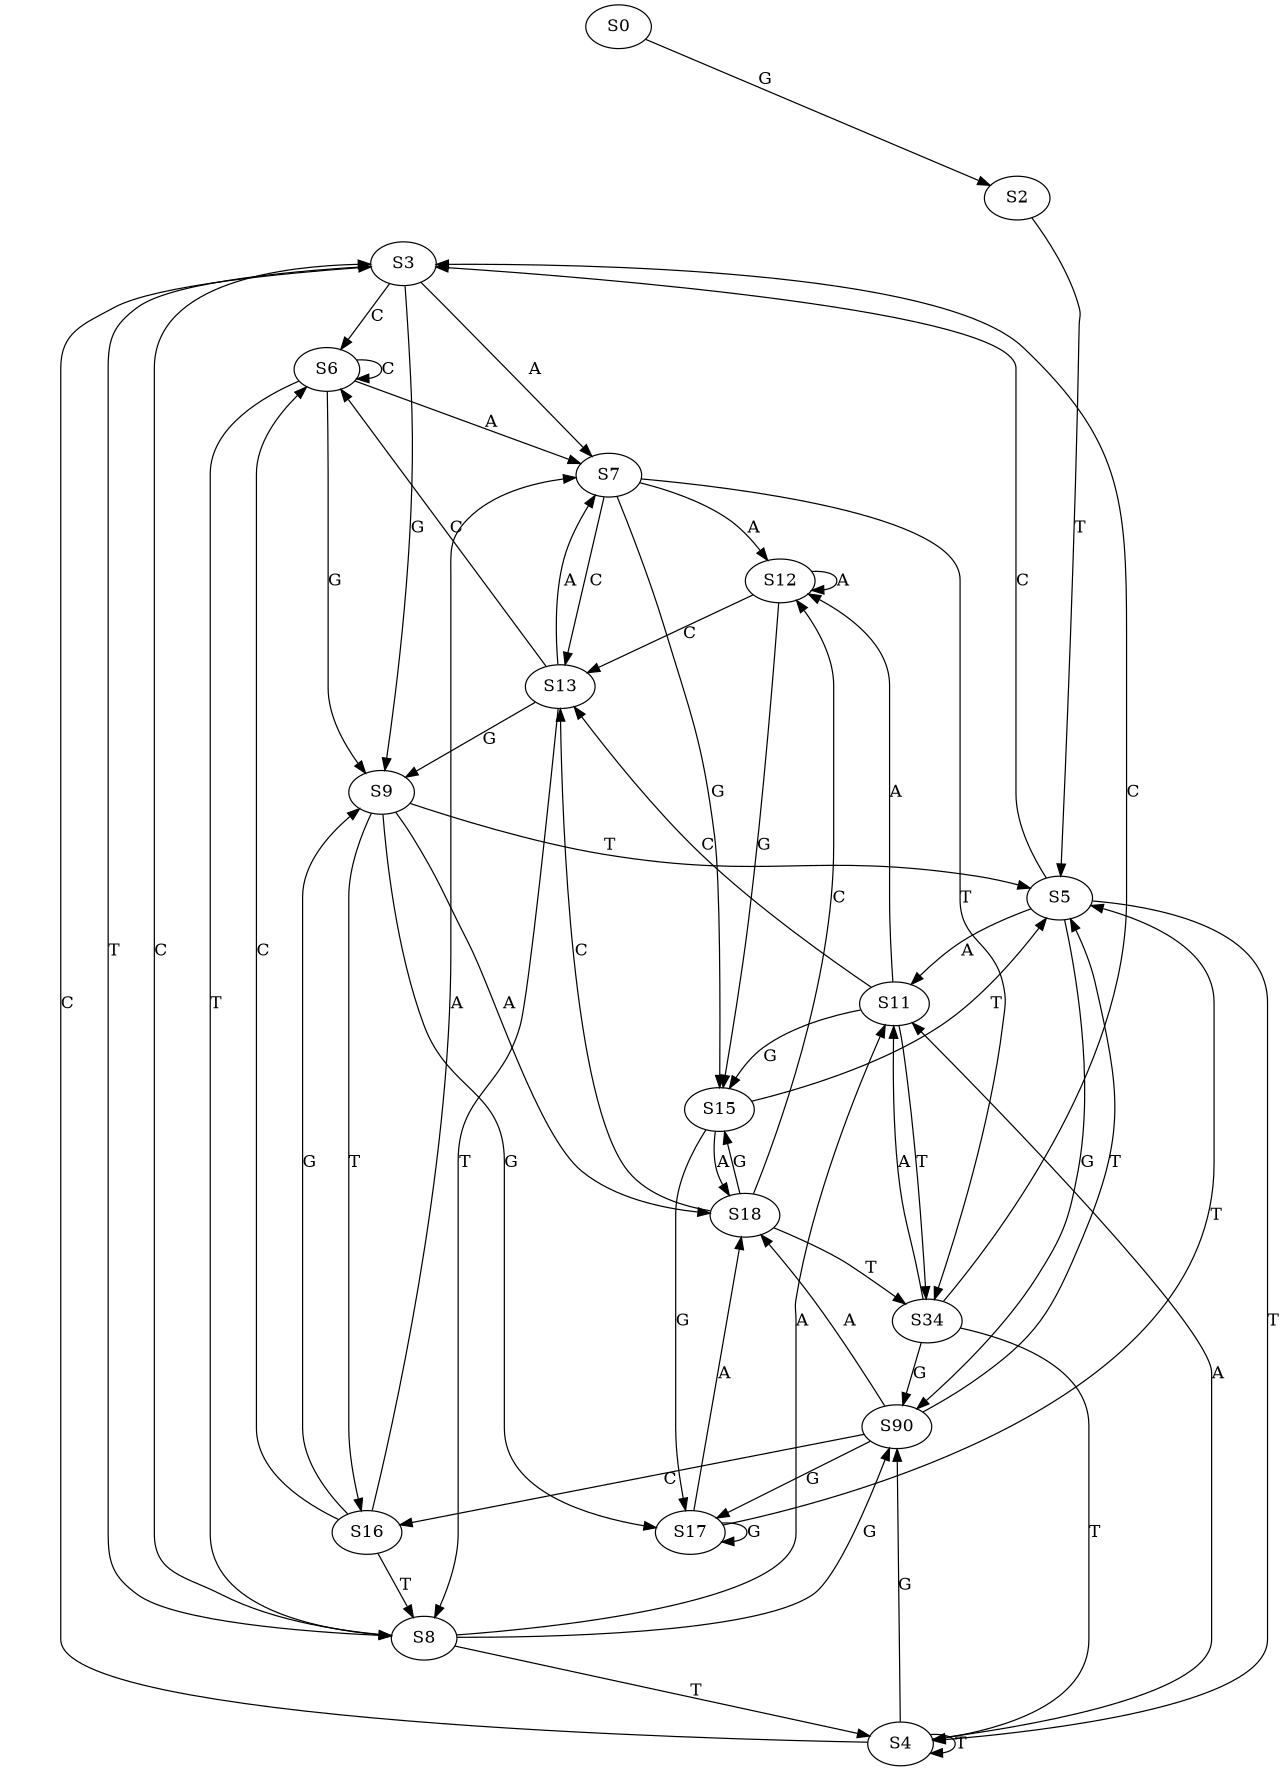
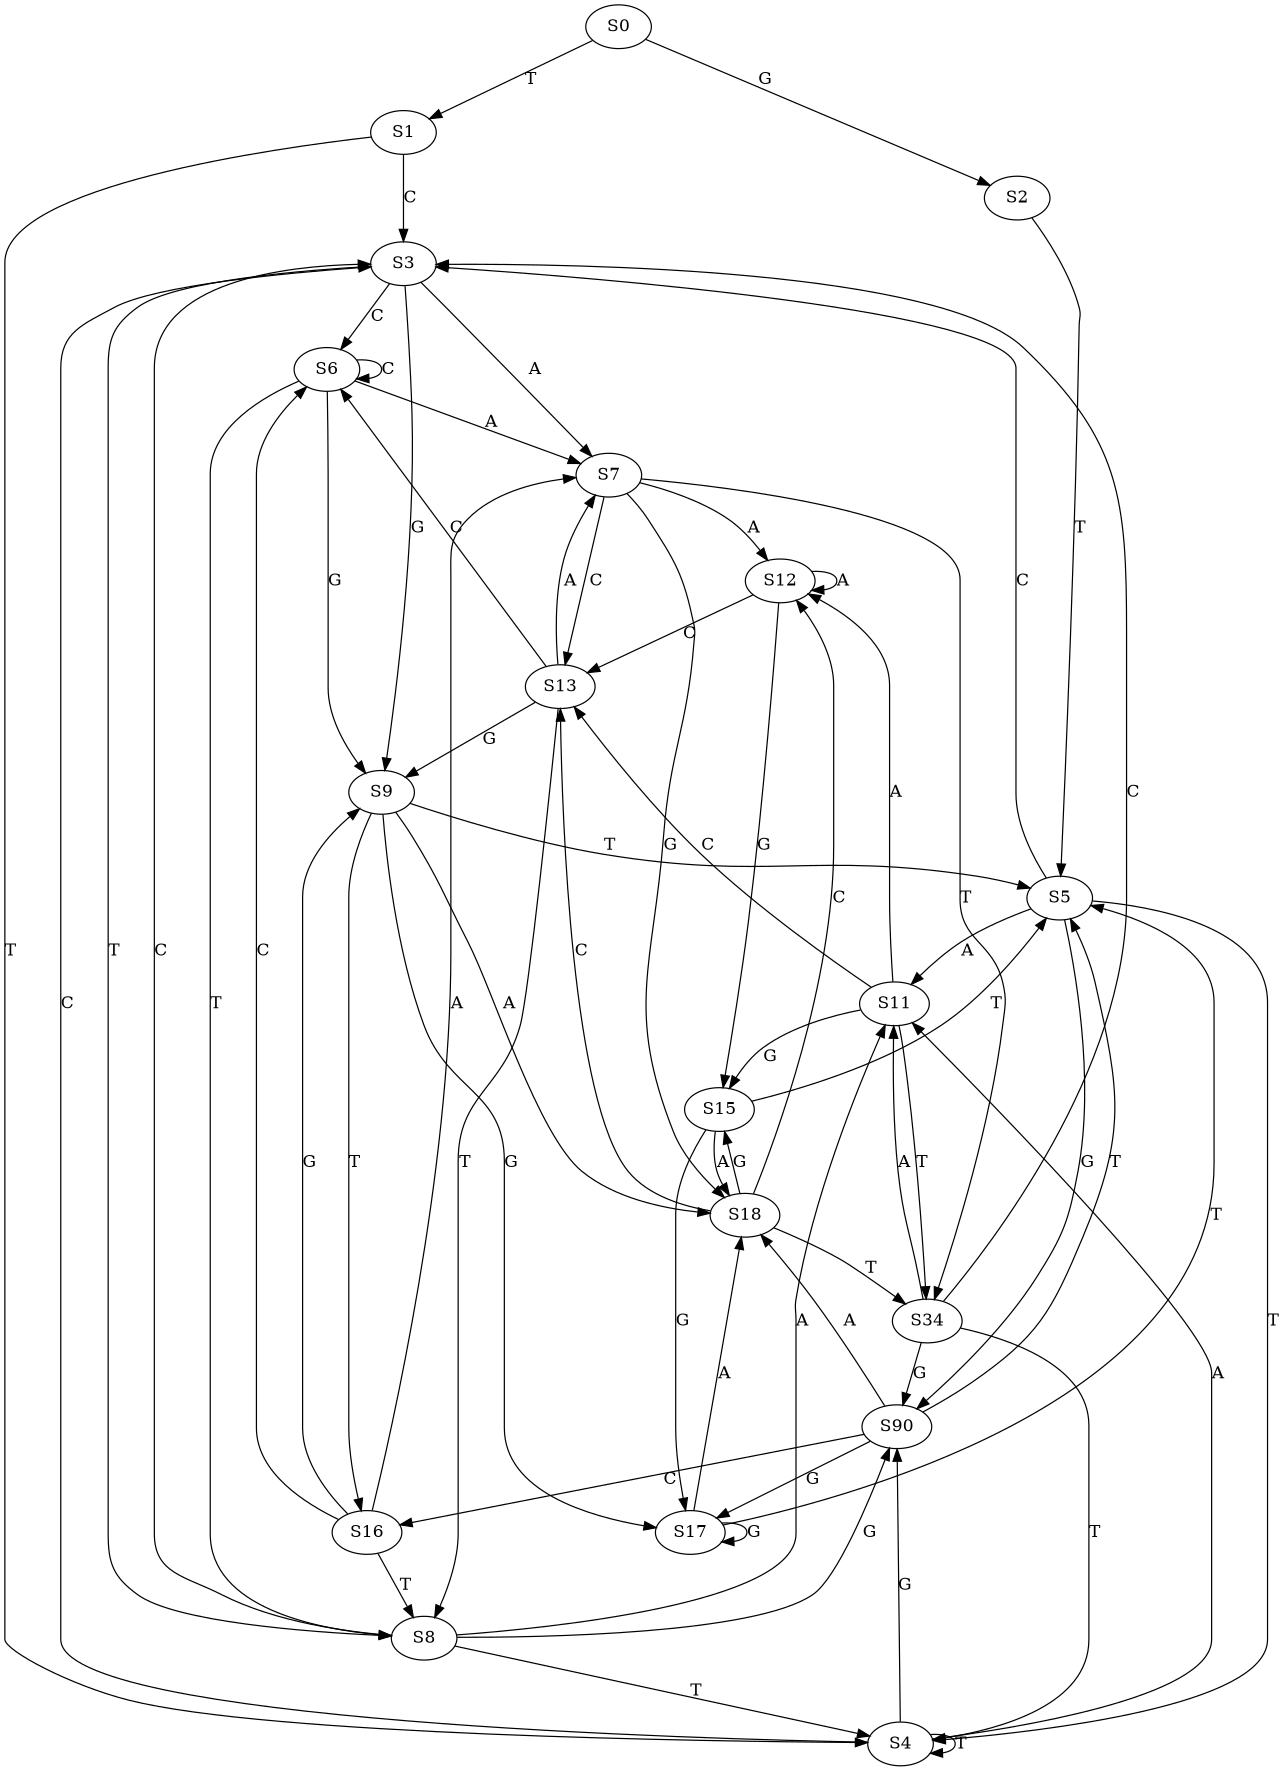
none -> (403, 132)
(706, 779) -> (663, 840)
